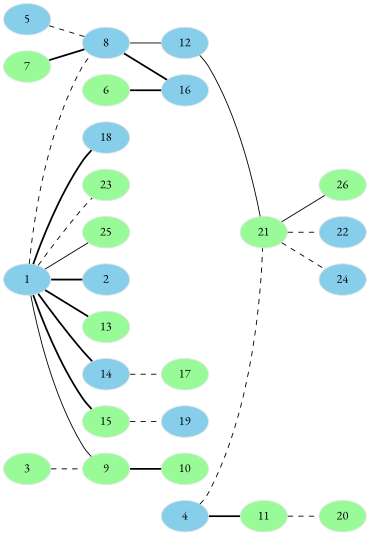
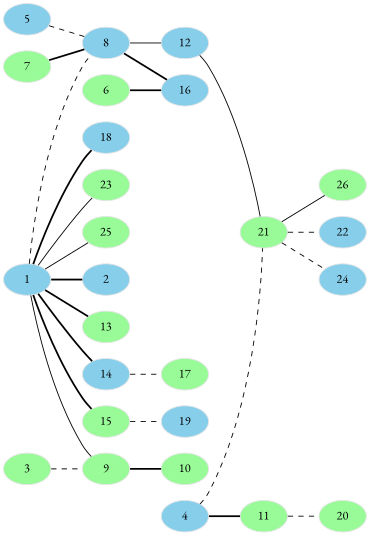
(64, 231) -> (64, 231)
